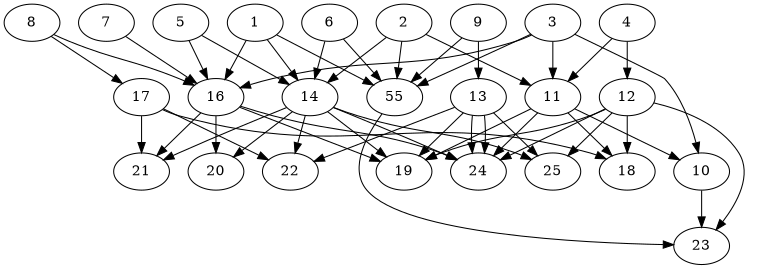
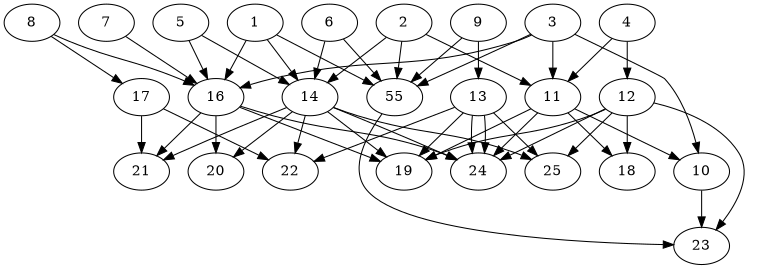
(335, 136) -> none
